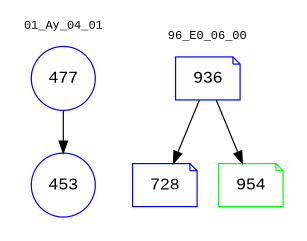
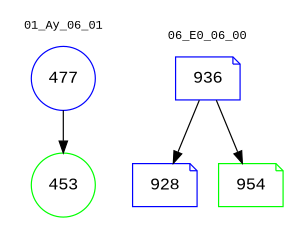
(64, 26) -> (64, 26)
(208, 36) -> (208, 36)
(63, 185) -> (63, 185)
(165, 185) -> (165, 185)
